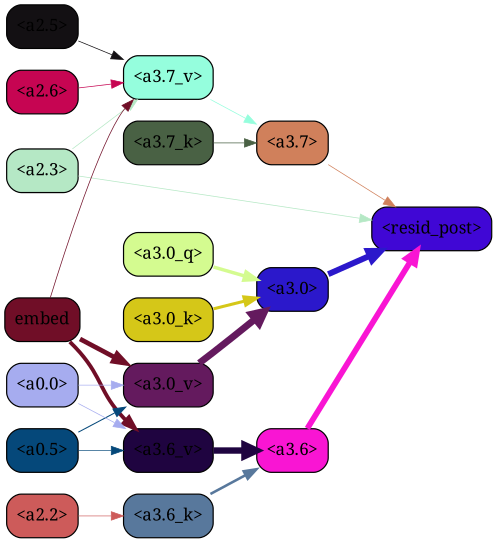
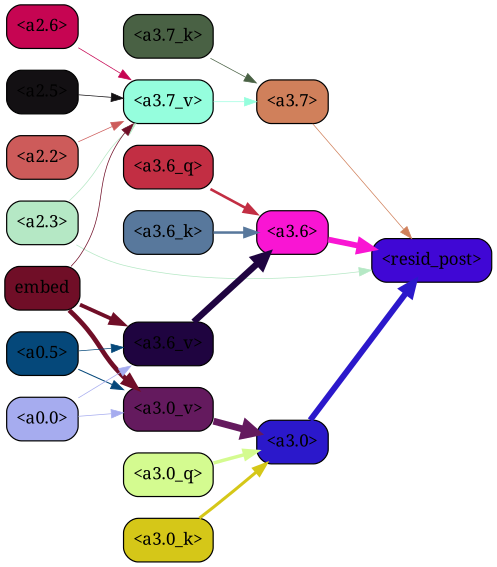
none -> (168, 167)
(95, 516) -> (95, 134)
